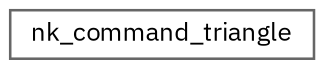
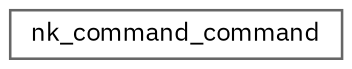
(162, 34) -> (176, 34)
